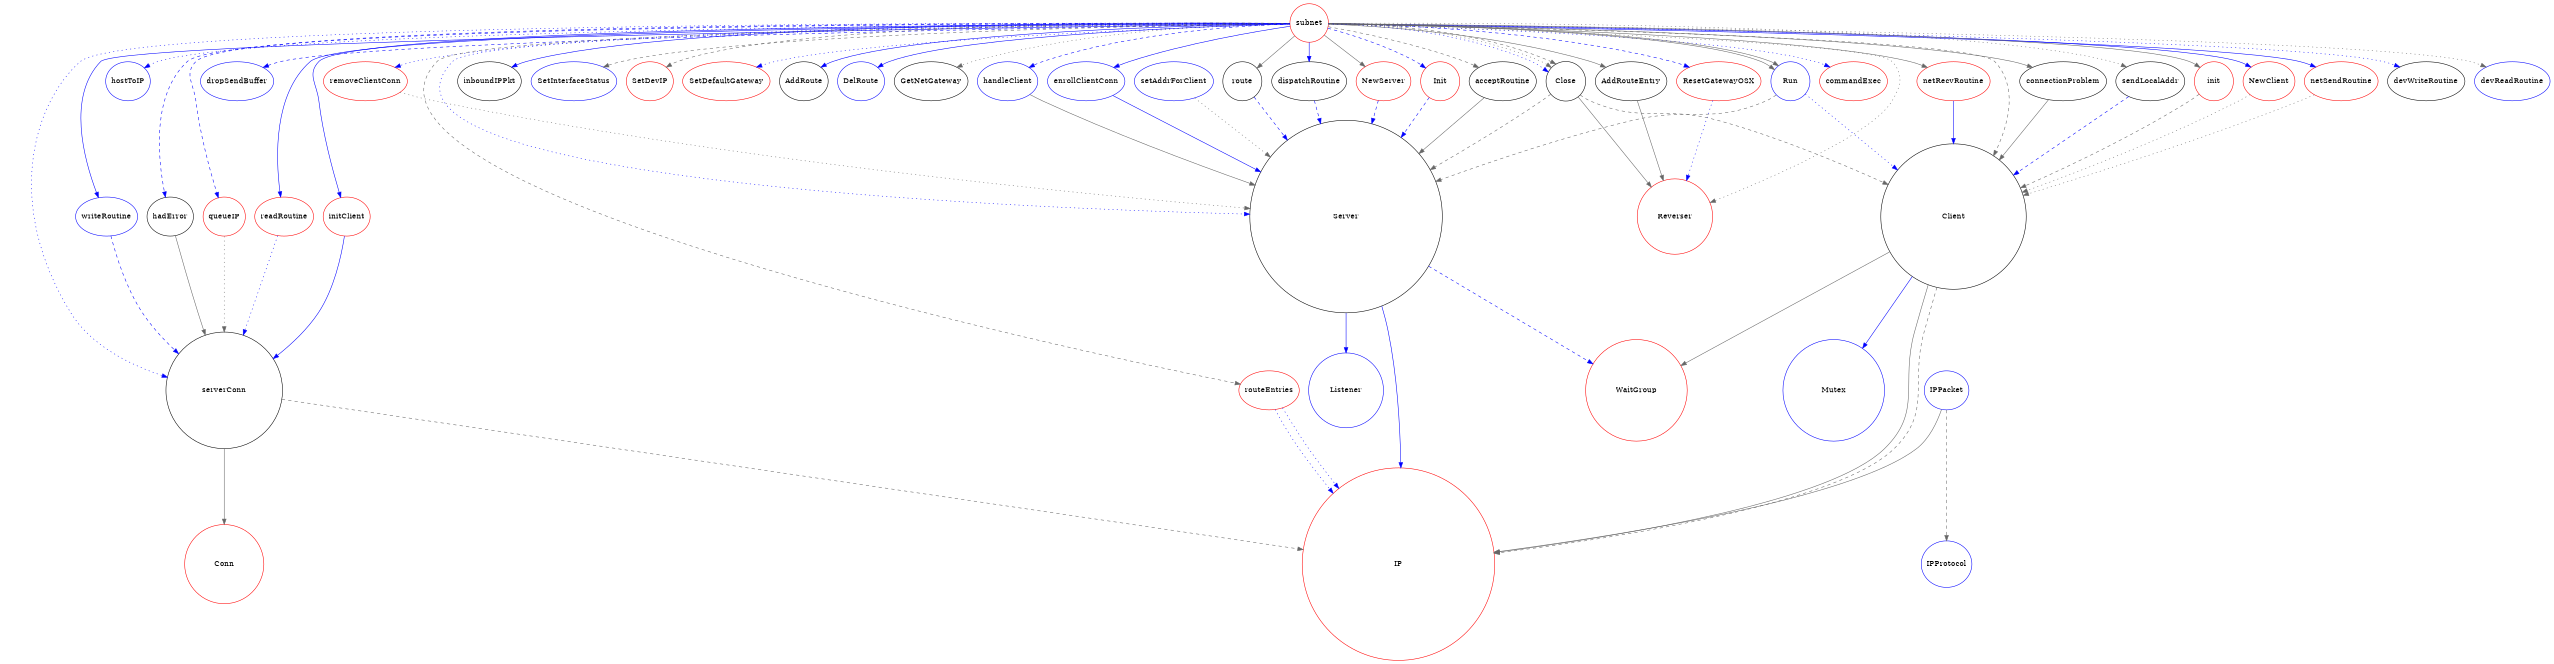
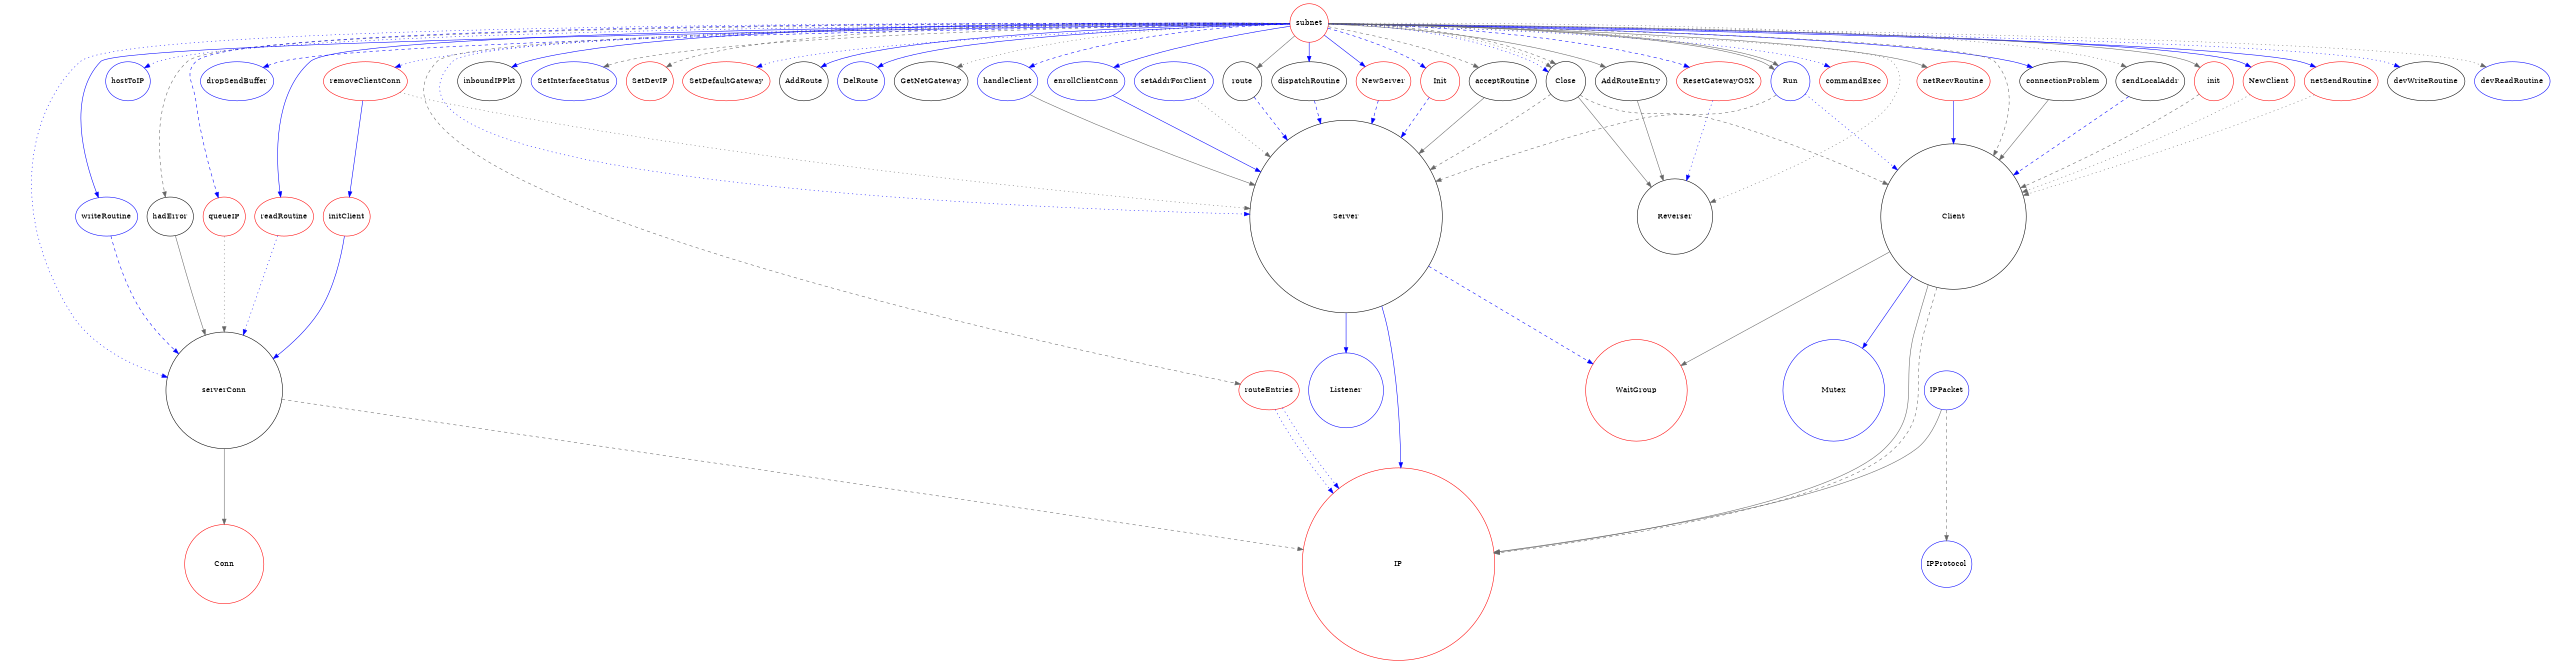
(669, 28) -> (669, 28)
(736, 30) -> (356, 146)
(1679, 33) -> (1679, 33)
(1343, 49) -> (1343, 49)
(1675, 217) -> (1675, 217)
